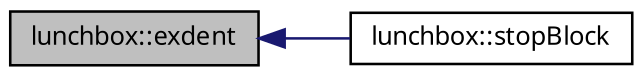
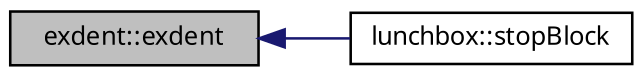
(134, 38) -> (134, 38)
